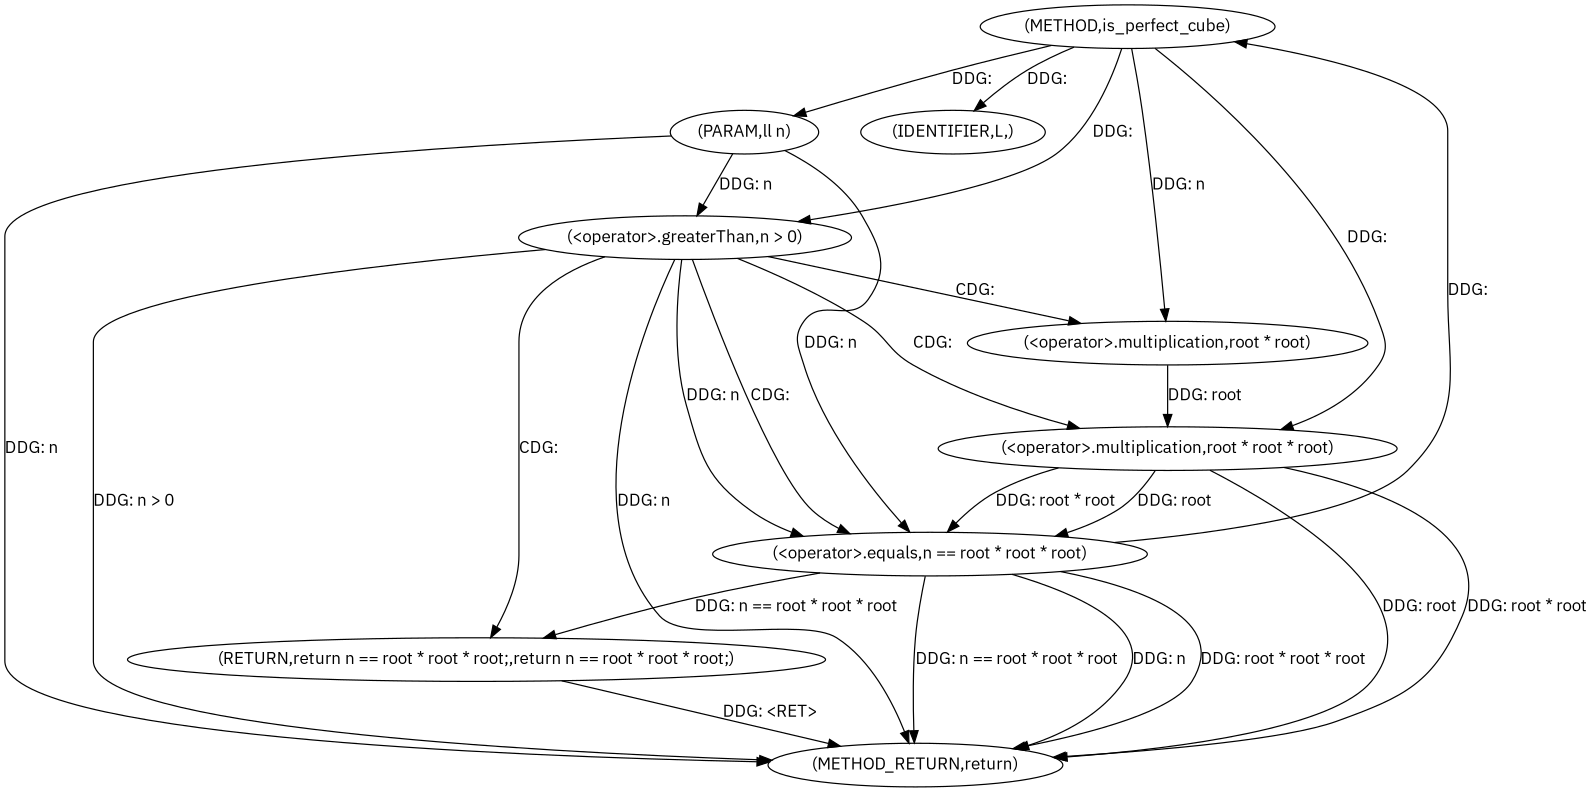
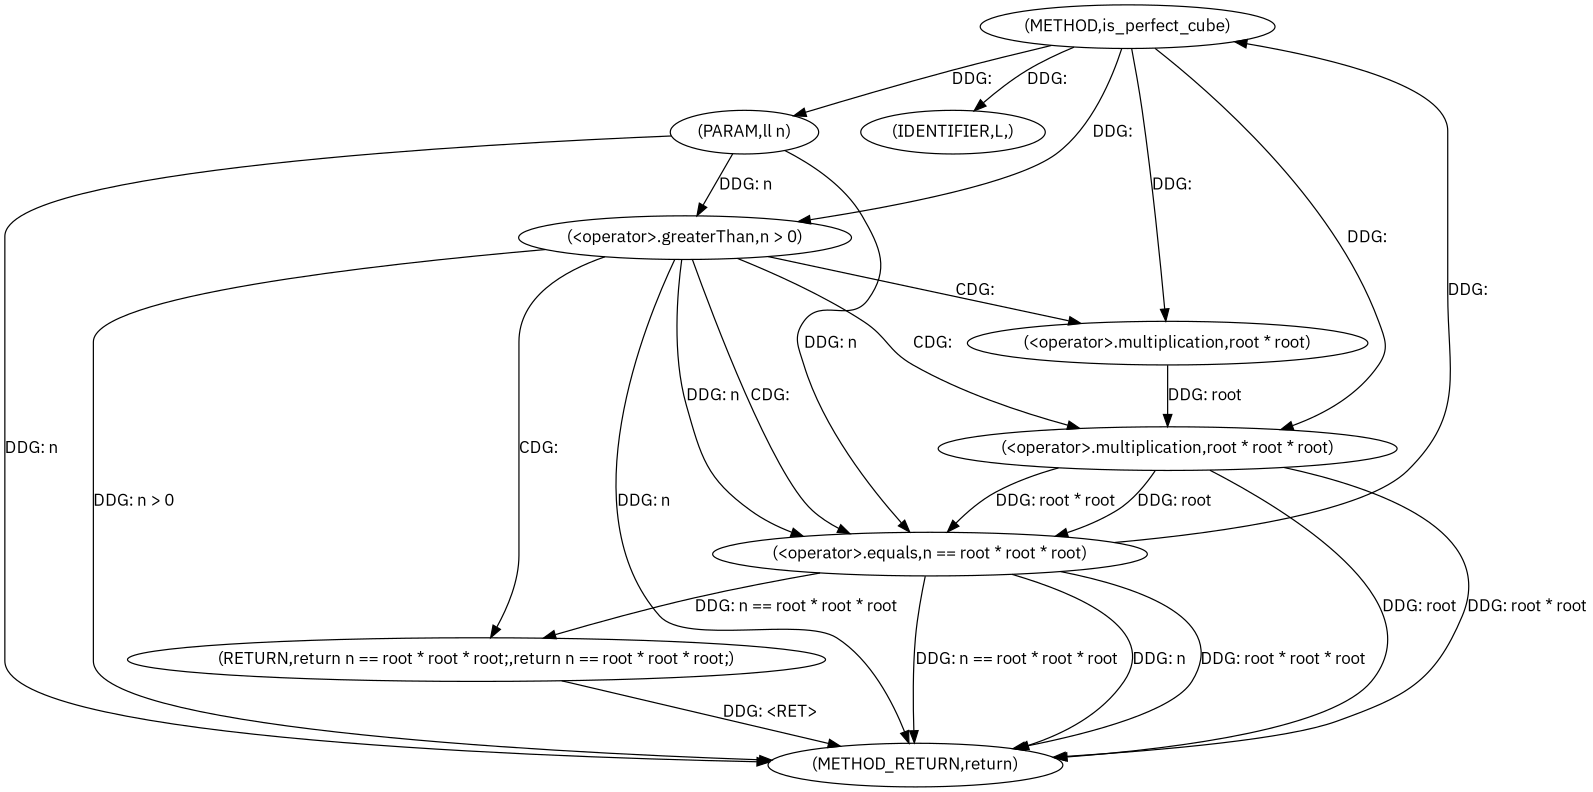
(1179, 185) -> (1174, 185)
